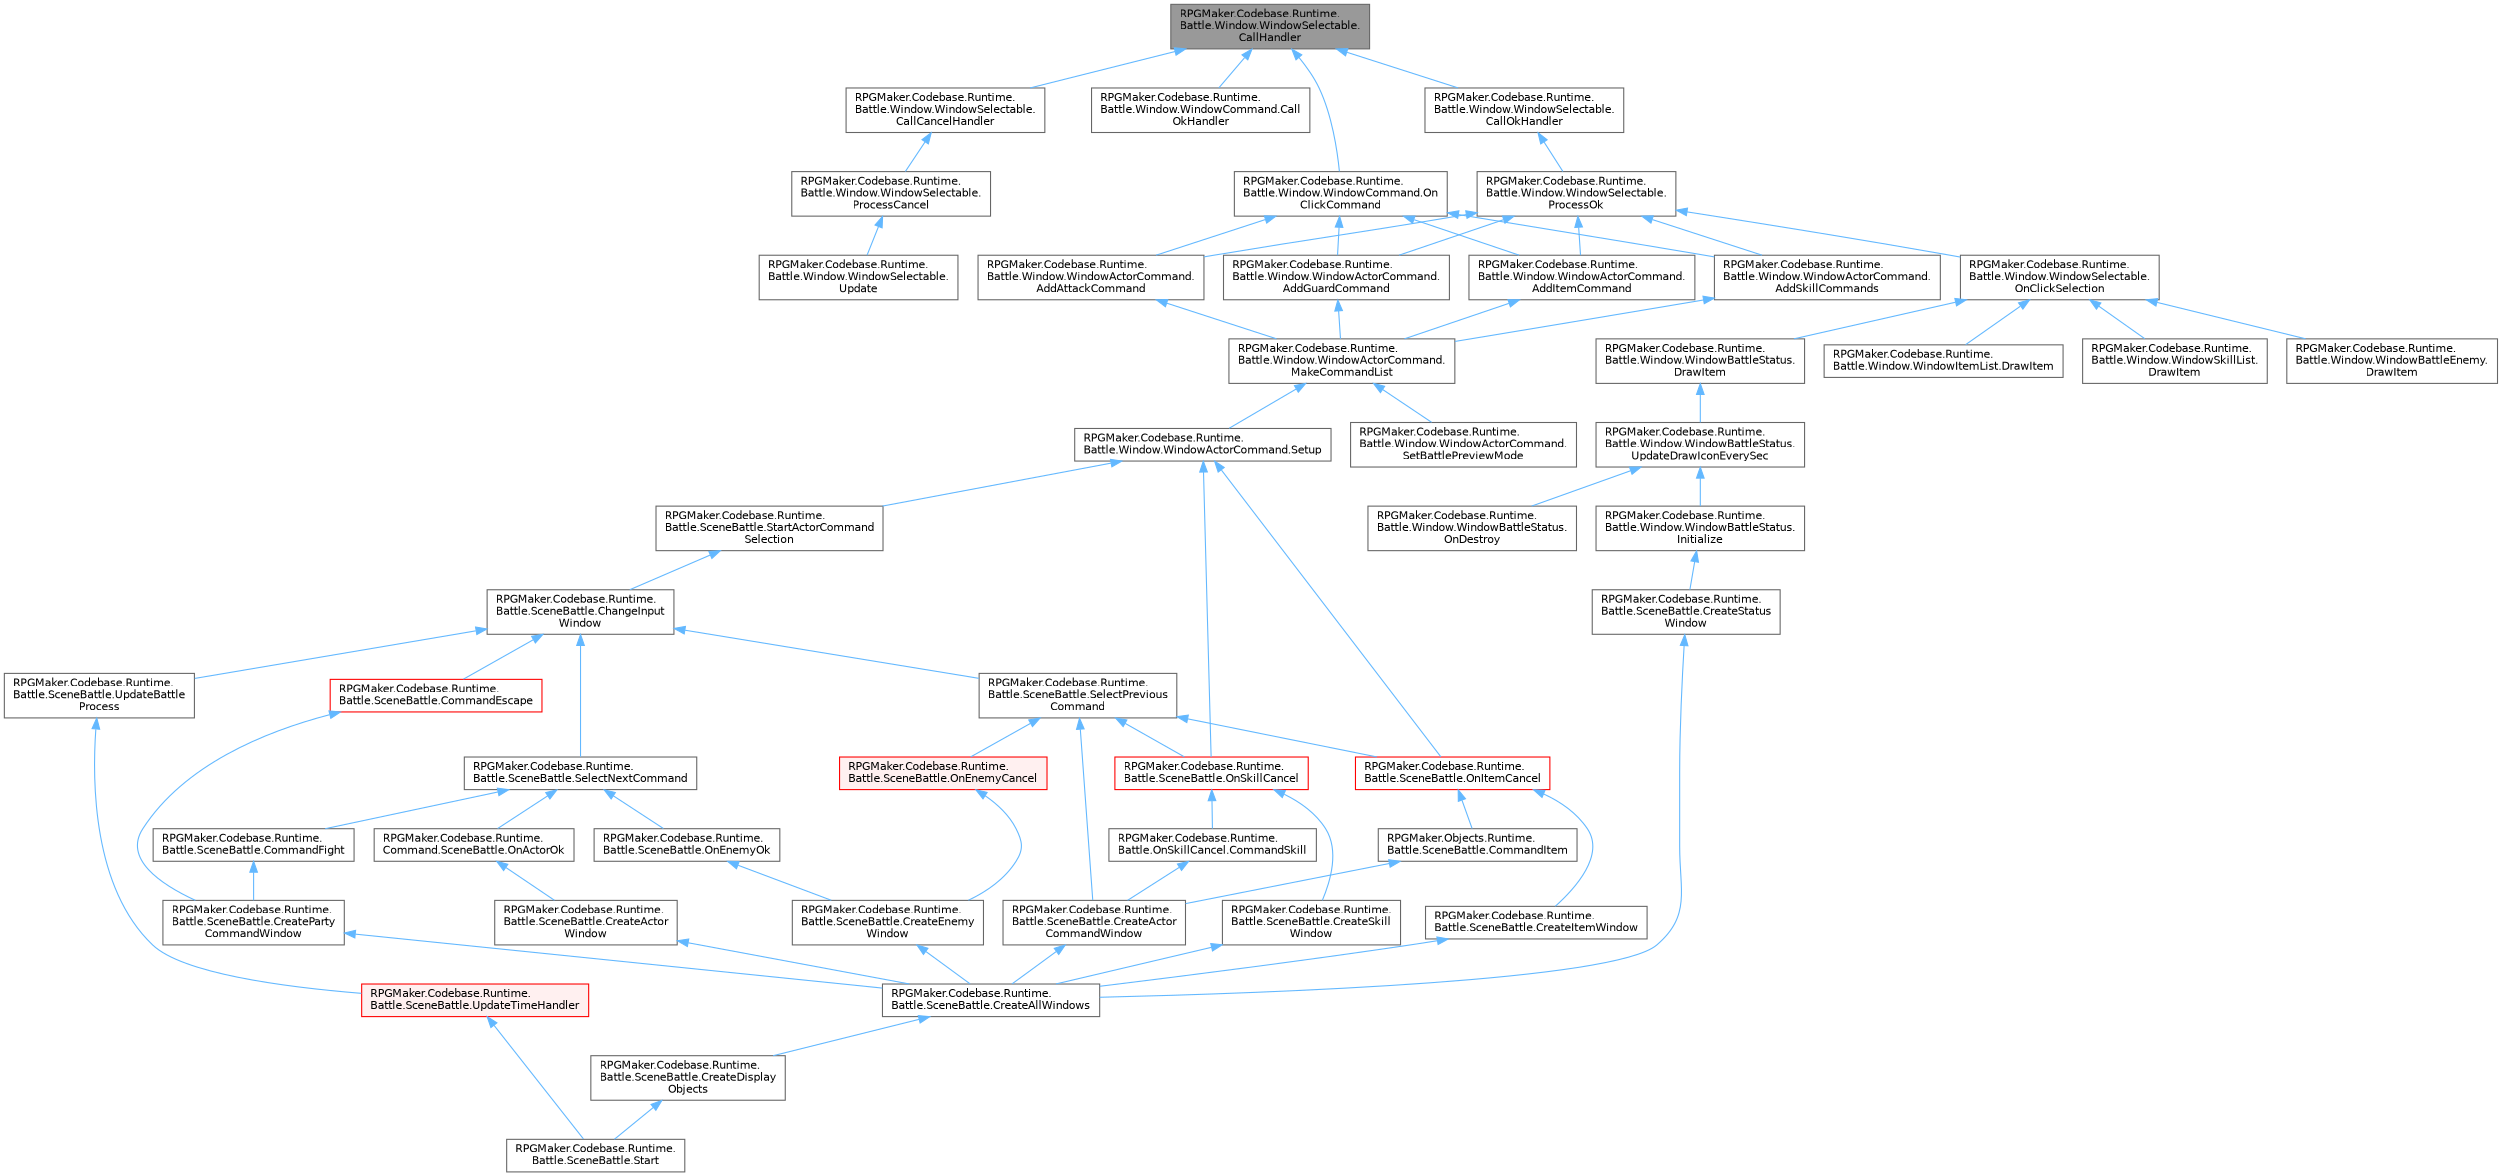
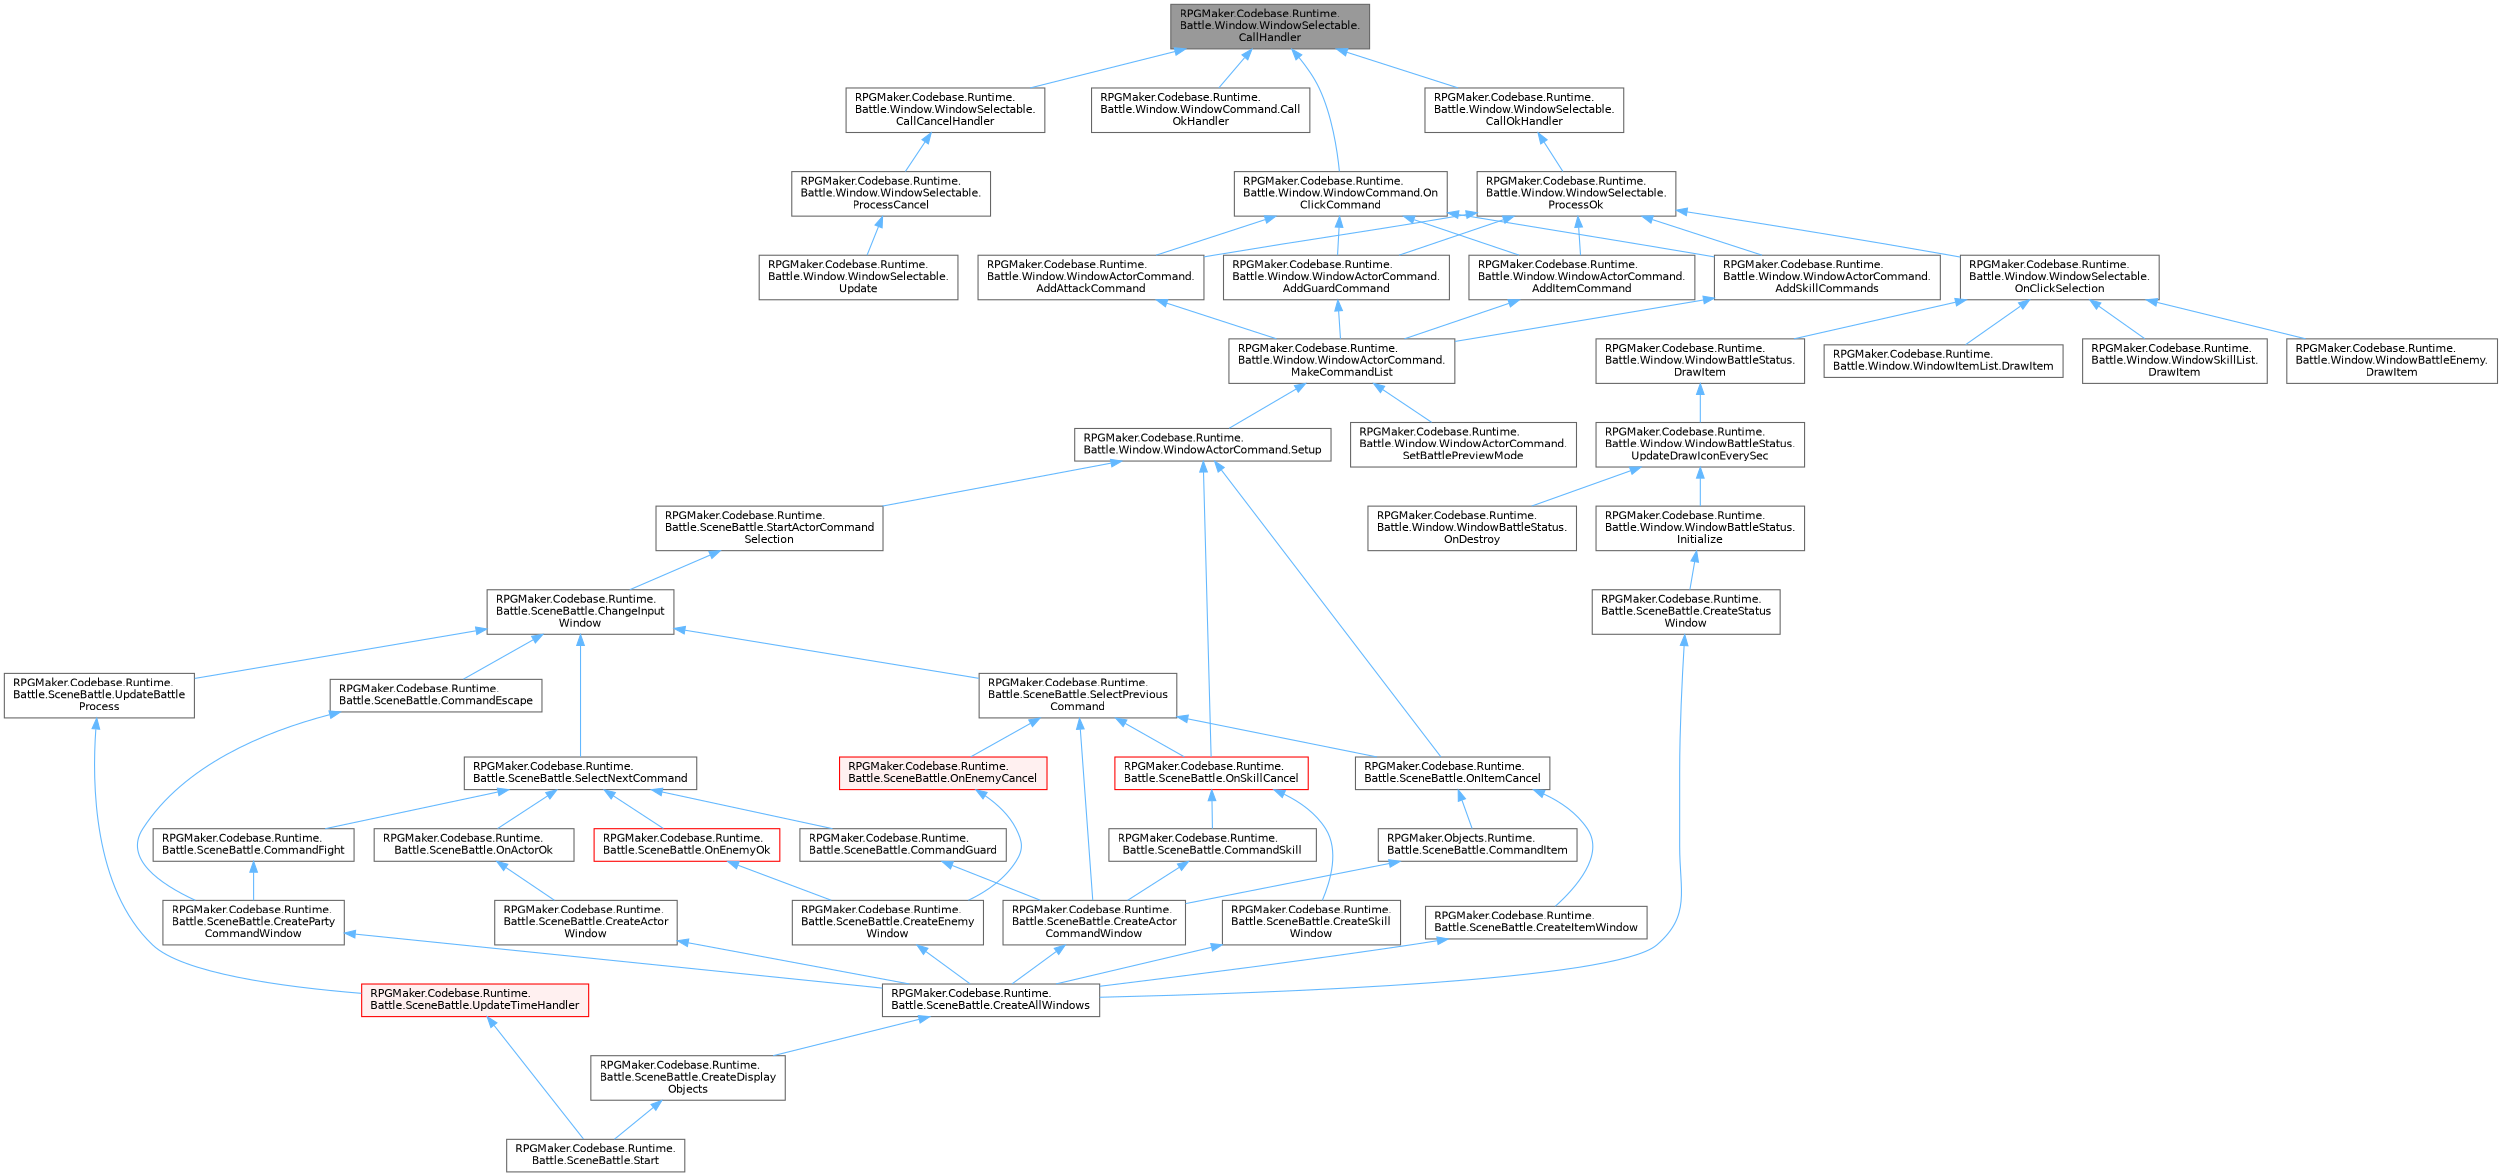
(436, 696) -> (436, 696)
(1453, 773) -> (1453, 773)
(474, 845) -> (474, 845)
(687, 845) -> (687, 845)
none -> (903, 845)
(1213, 845) -> (1213, 845)
